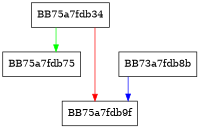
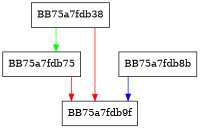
(70, 15) -> (70, 15)
(158, 64) -> (158, 64)
none -> (71, 85)
